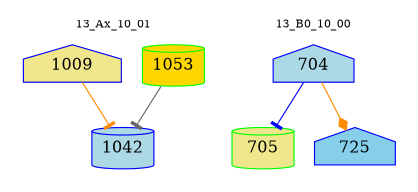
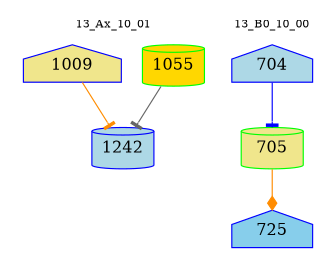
(173, 65) -> (173, 65)
(331, 100) -> (272, 183)
(123, 148) -> (123, 148)
